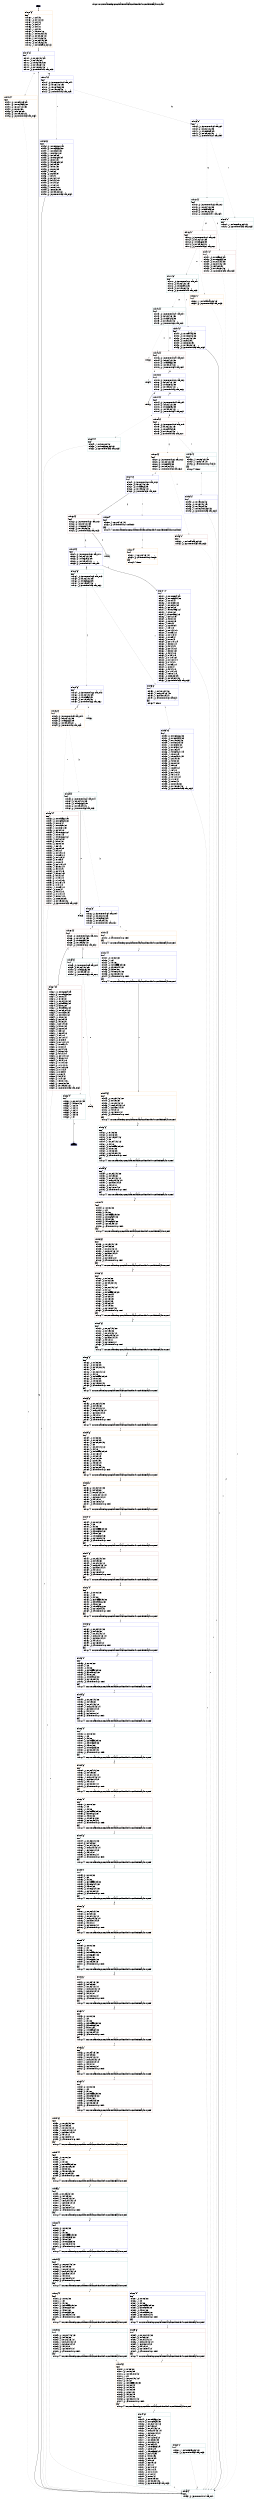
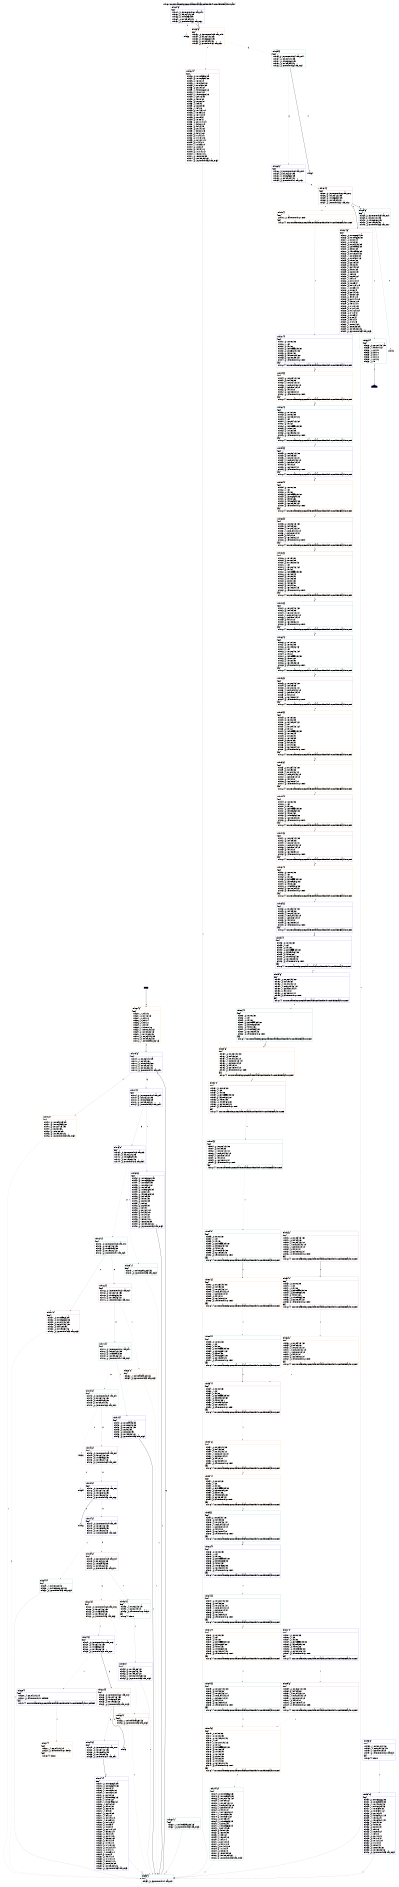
(87, 579) -> none
(121, 928) -> (325, 208)
(114, 1973) -> (243, 1374)
